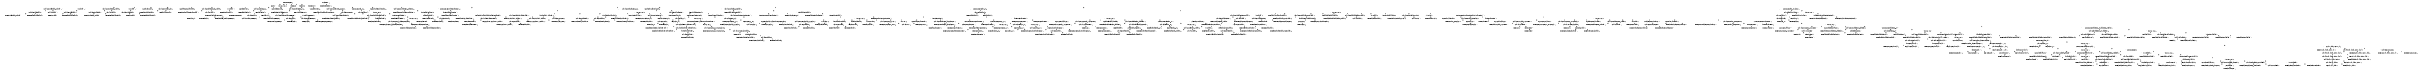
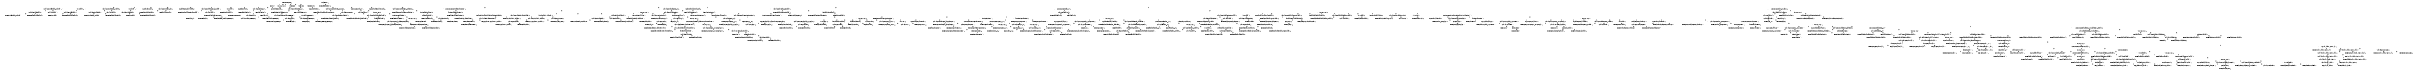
(659, 17) -> (690, 11)
(855, 23) -> (869, 23)
none -> (677, 38)
(2046, 45) -> (2004, 48)
